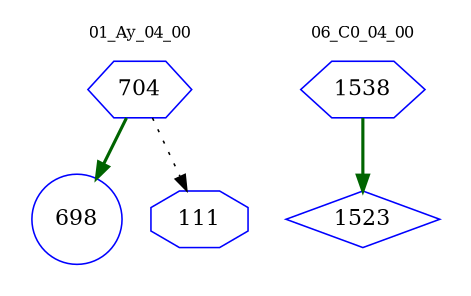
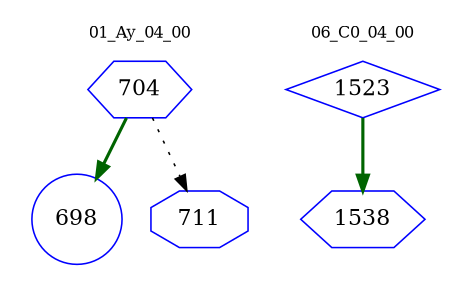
(363, 147) -> (363, 147)
(199, 219) -> (199, 219)
